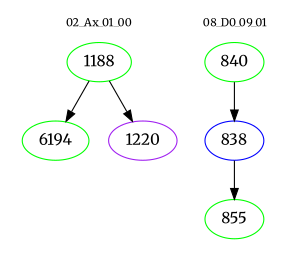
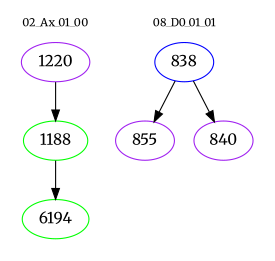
(235, 23) -> (184, 23)
(234, 62) -> (224, 141)
(118, 96) -> (56, 96)
(234, 96) -> (201, 97)
(234, 219) -> (145, 141)
